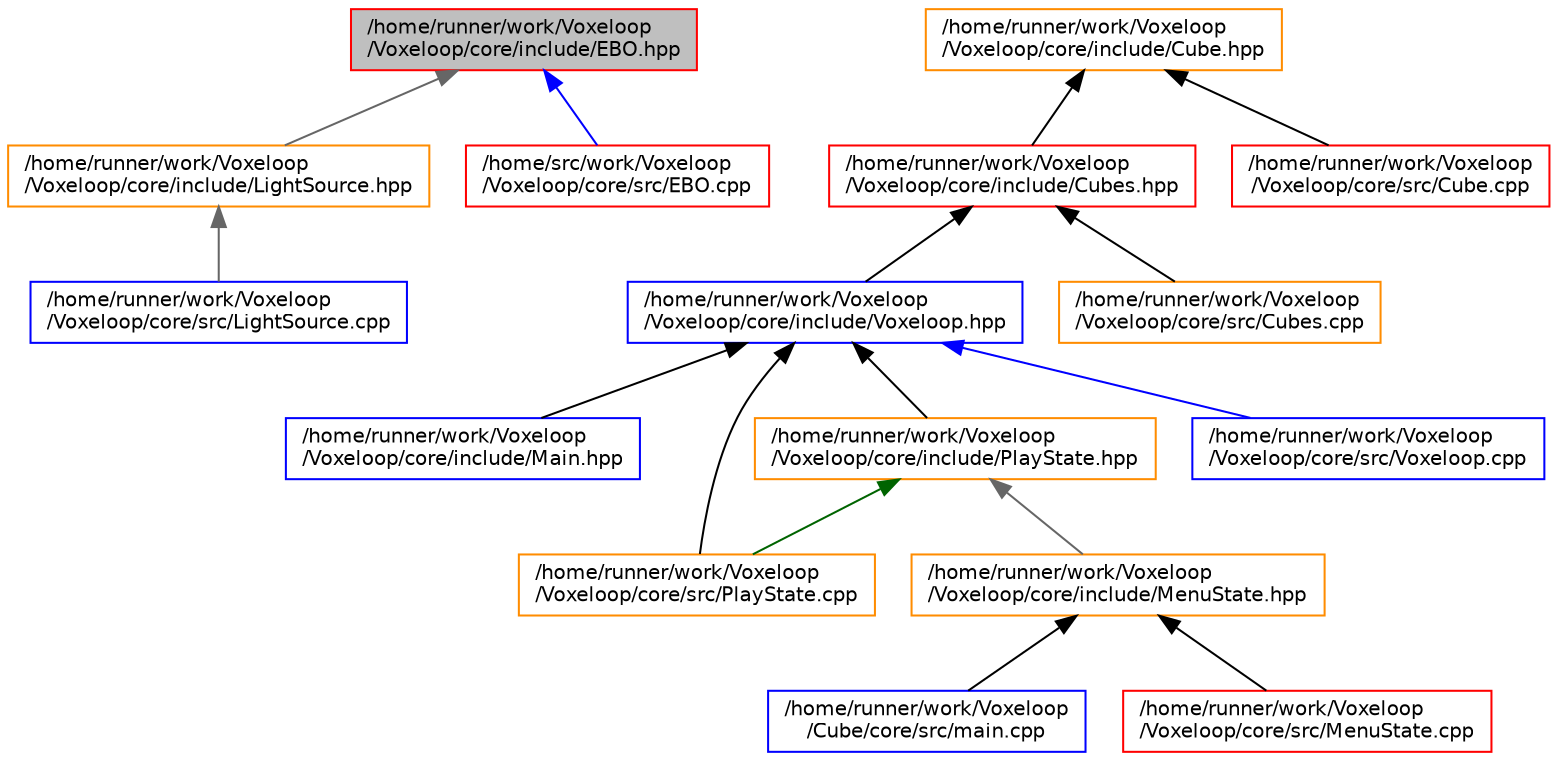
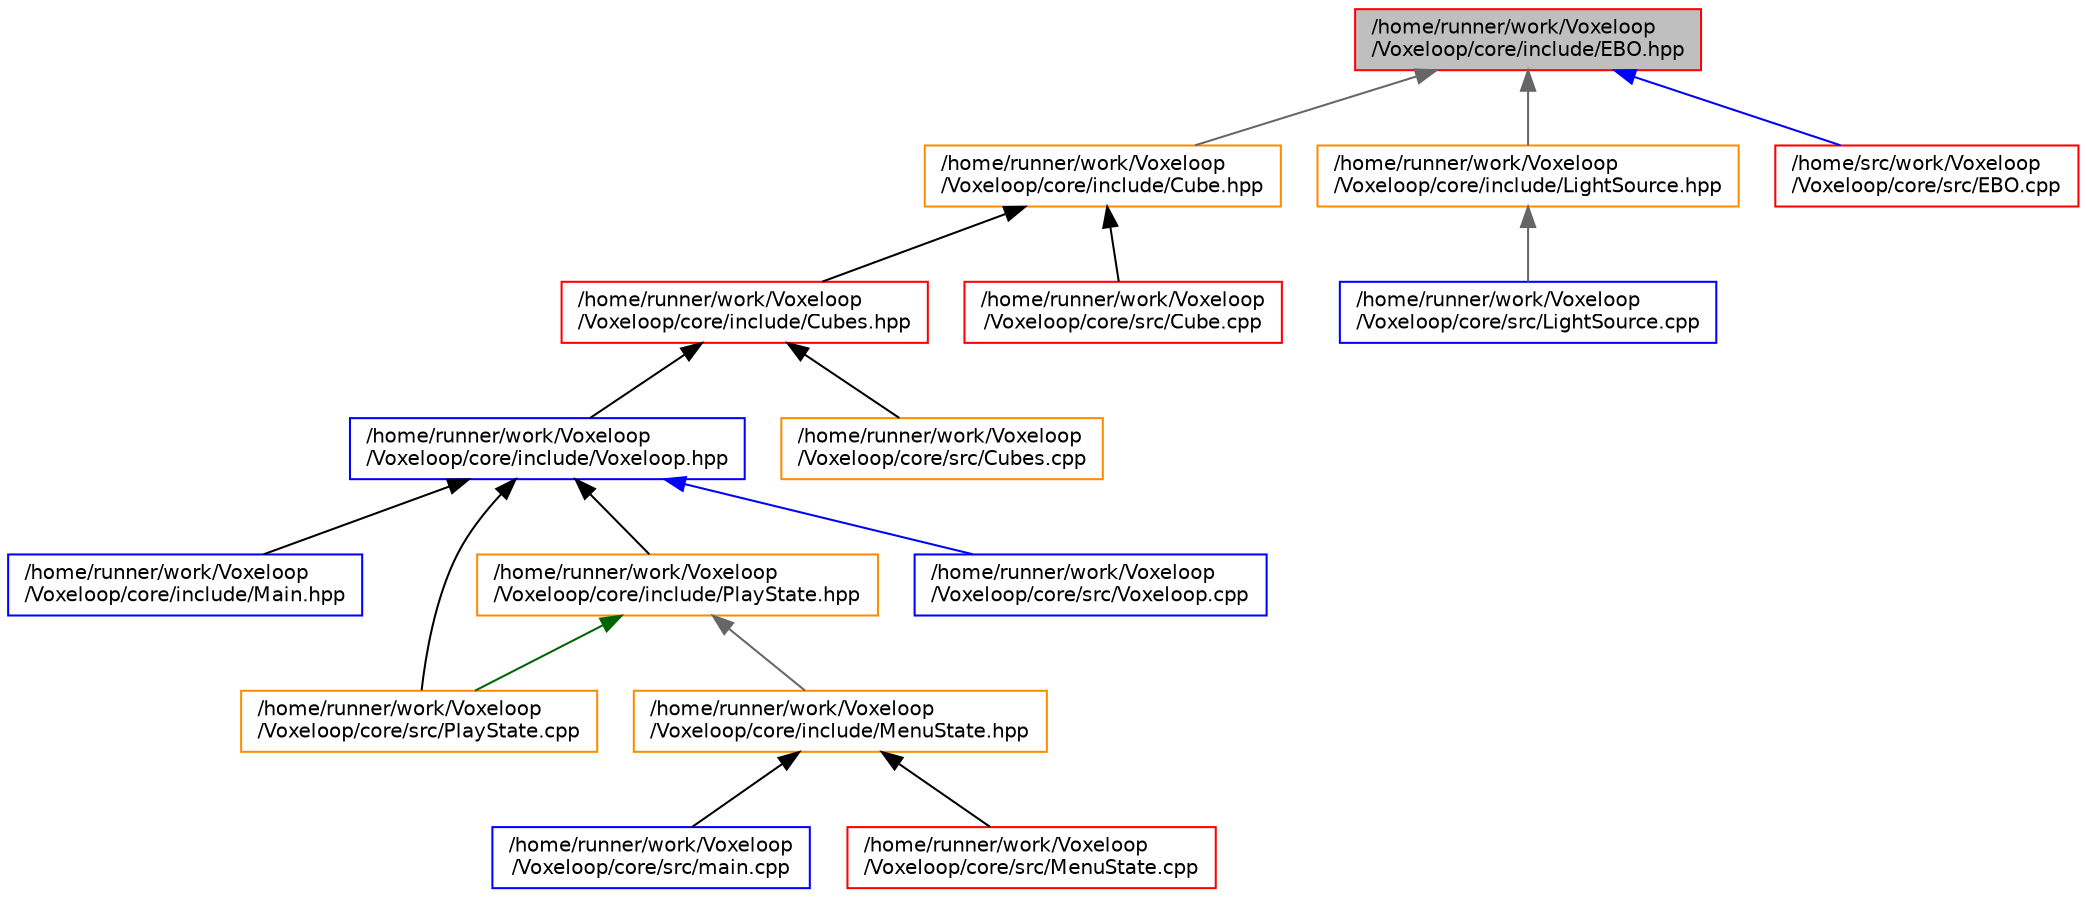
none -> (1306, 111)
(927, 721) -> (651, 858)
